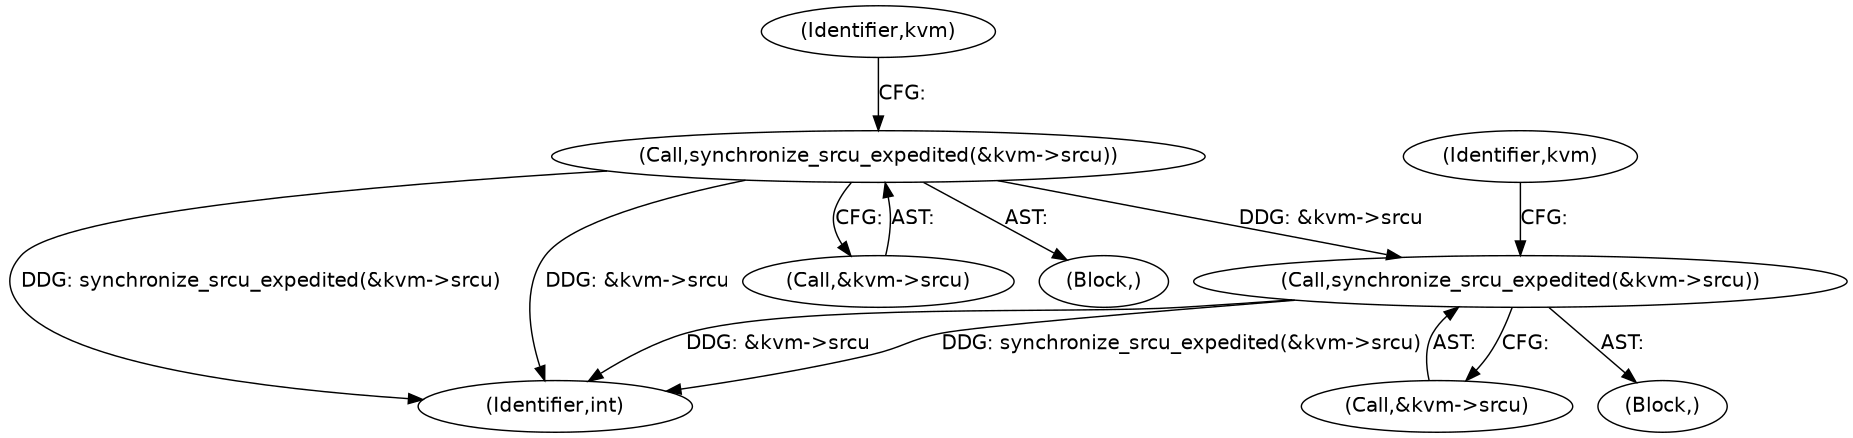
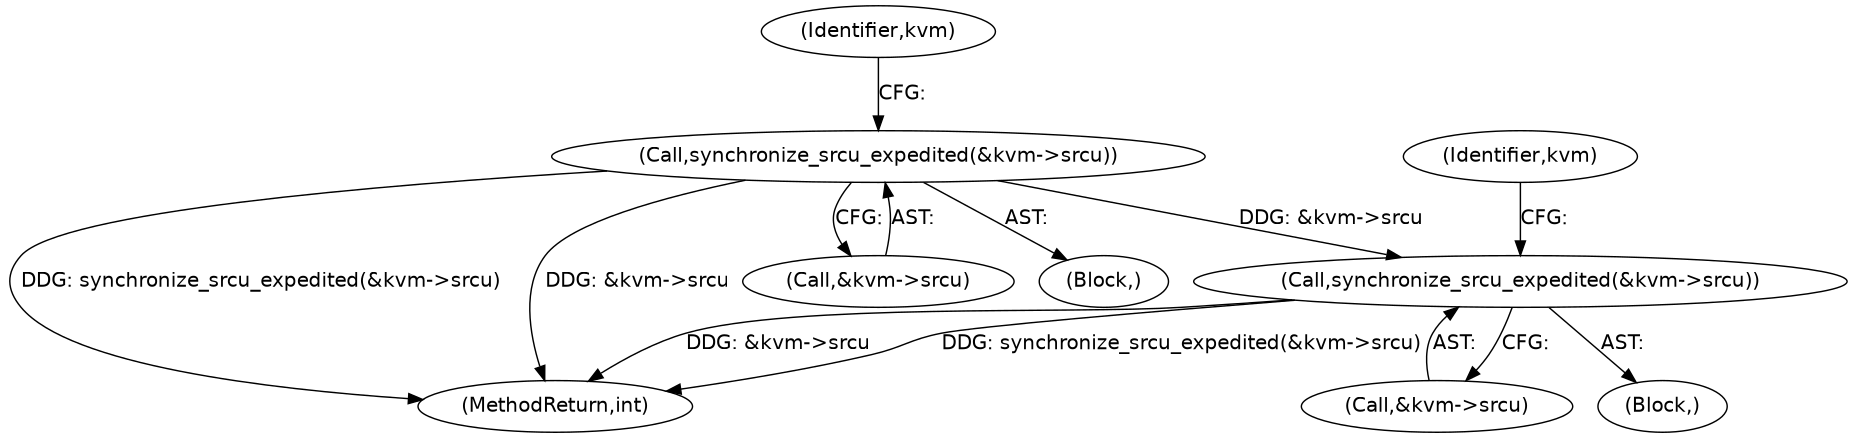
(555, 406) -> (555, 406)
